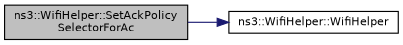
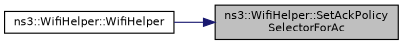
(202, 22) -> (189, 22)
